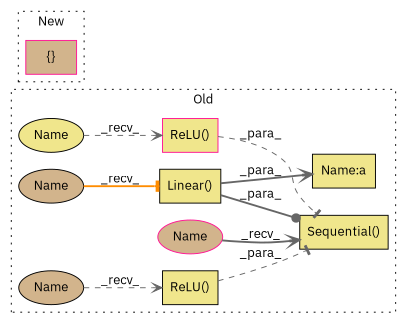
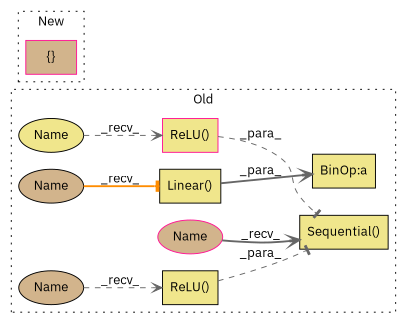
(344, 171) -> (344, 171)
(257, 206) -> none
